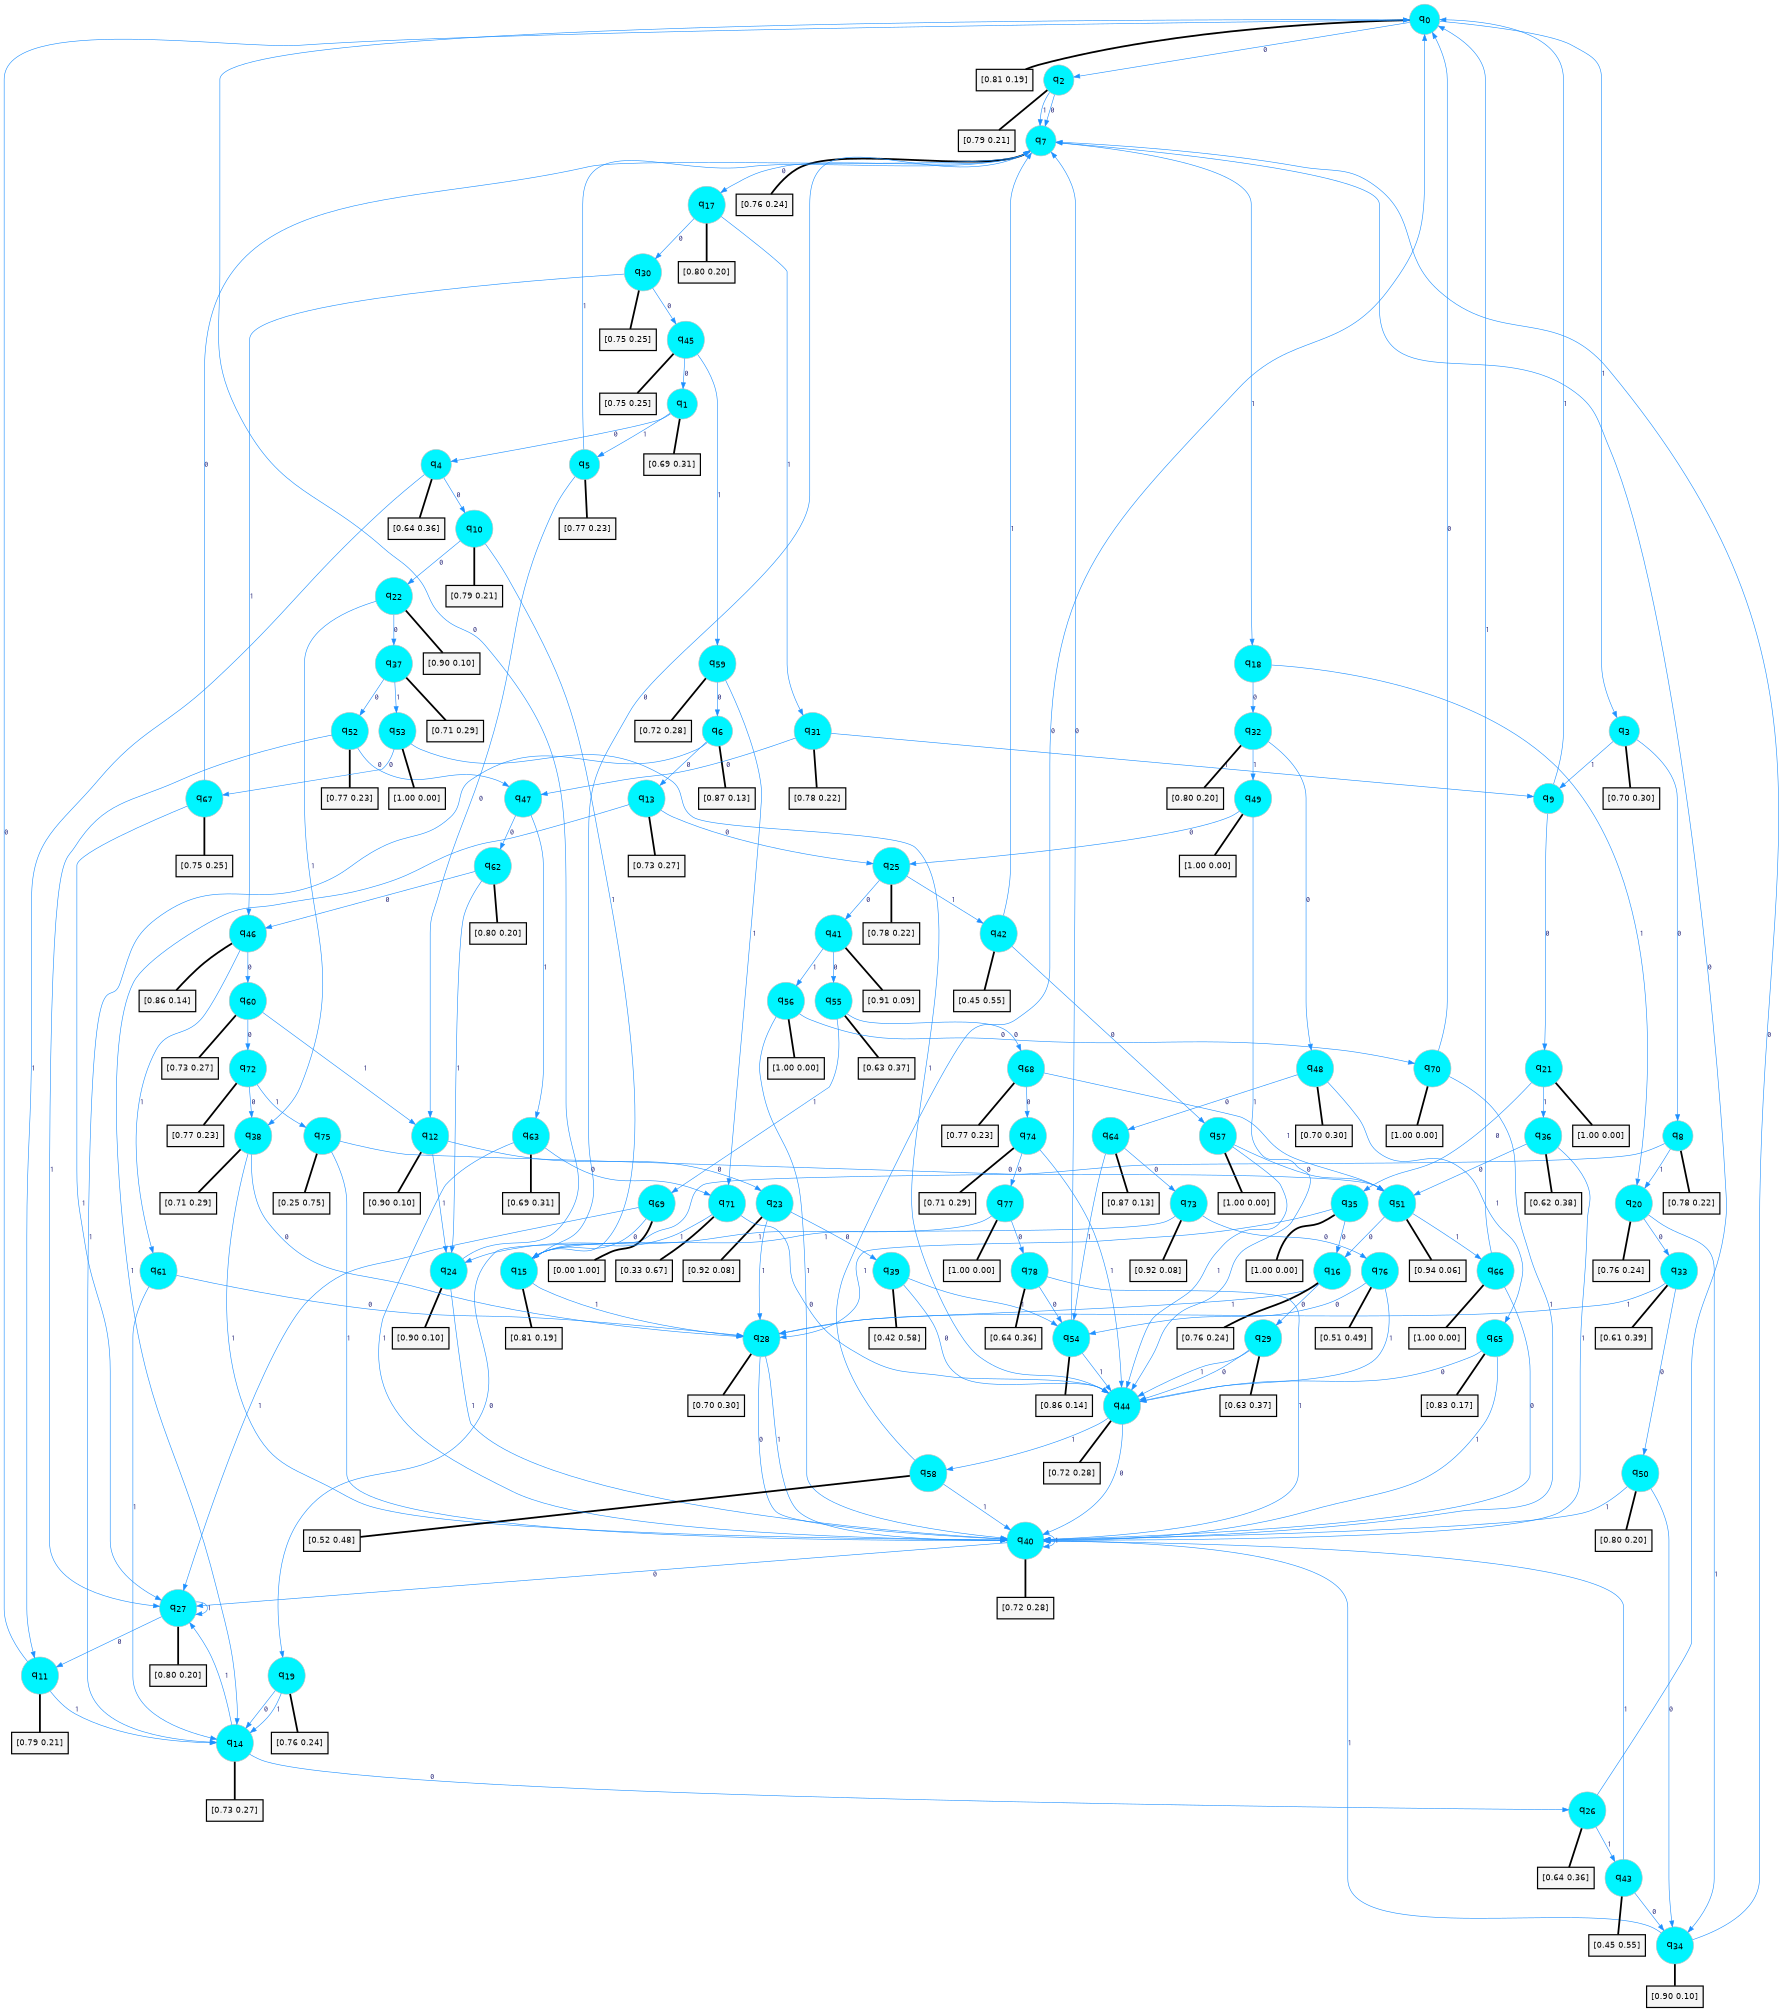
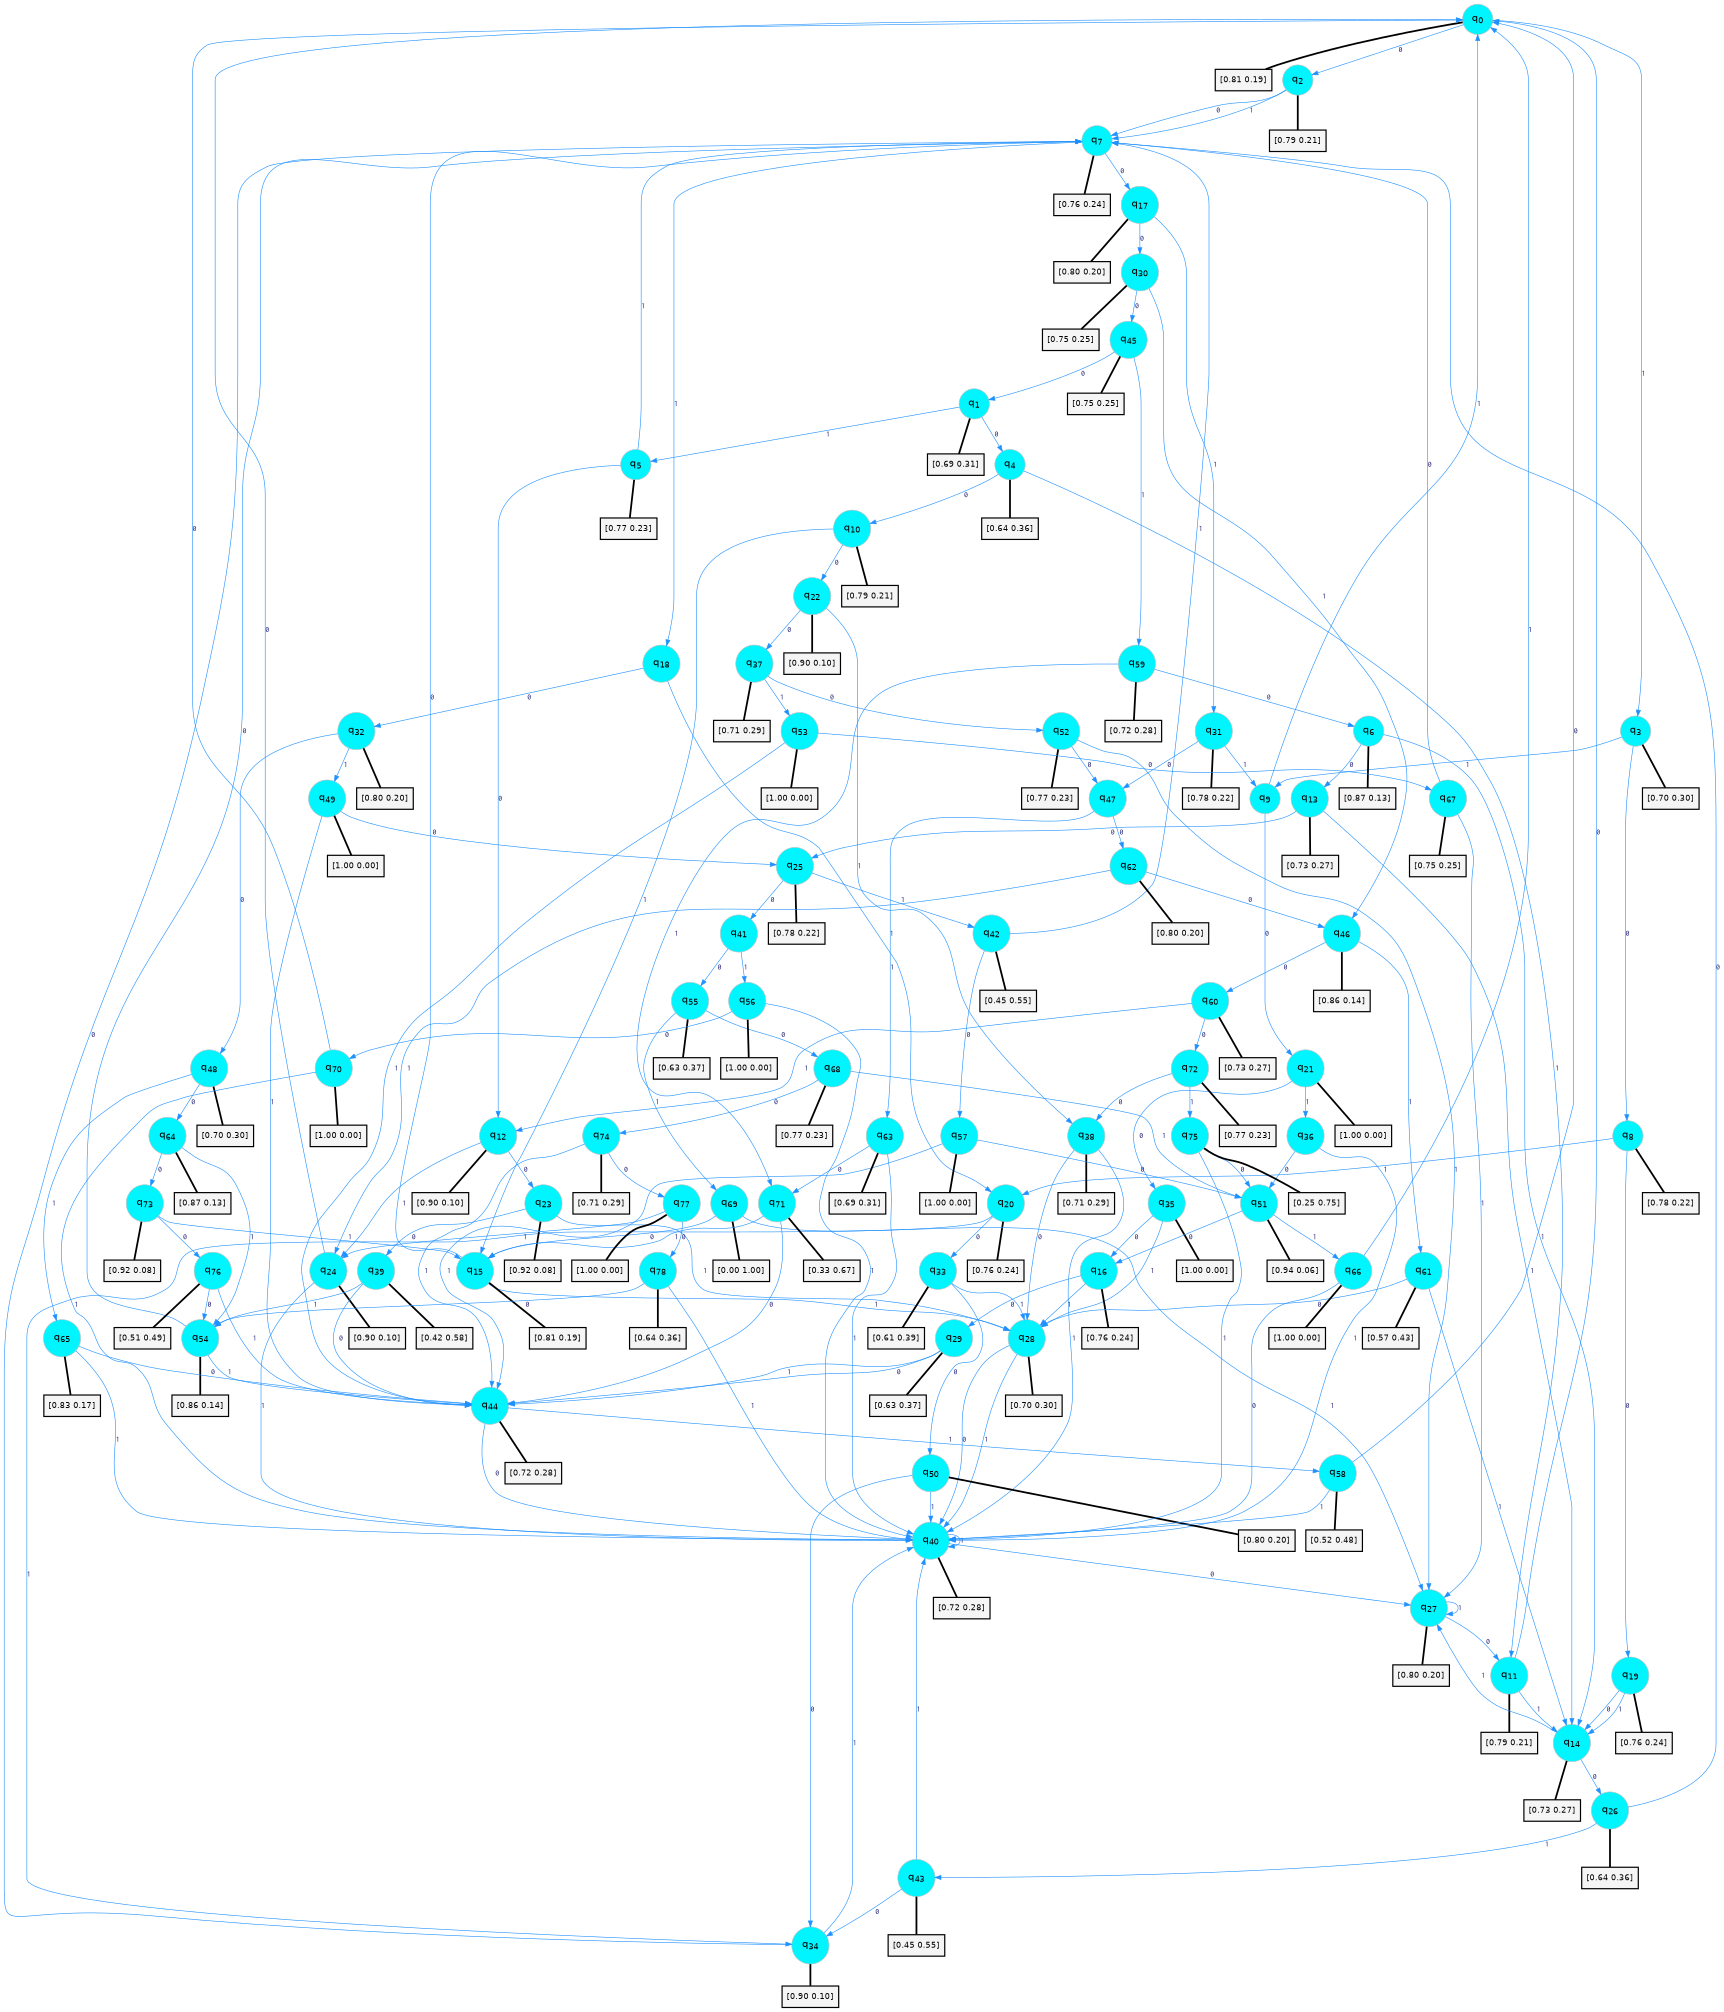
(891, 1001) -> none
(1553, 1203) -> none
none -> (1391, 1338)
